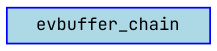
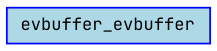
(108, 26) -> (108, 26)
